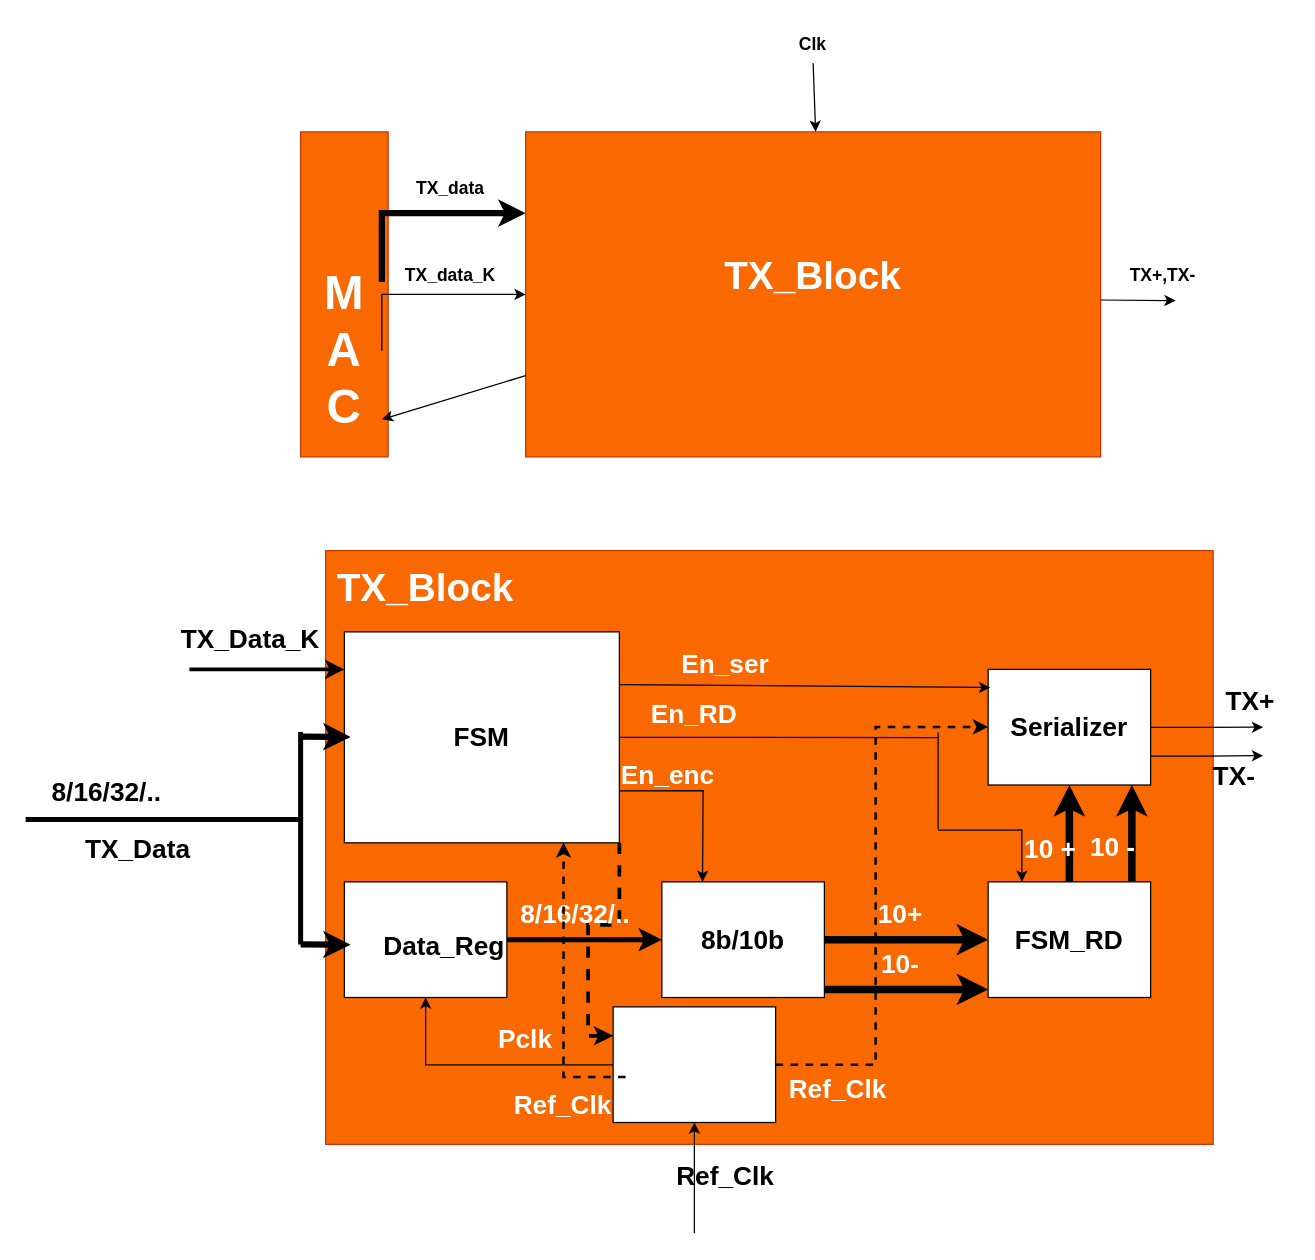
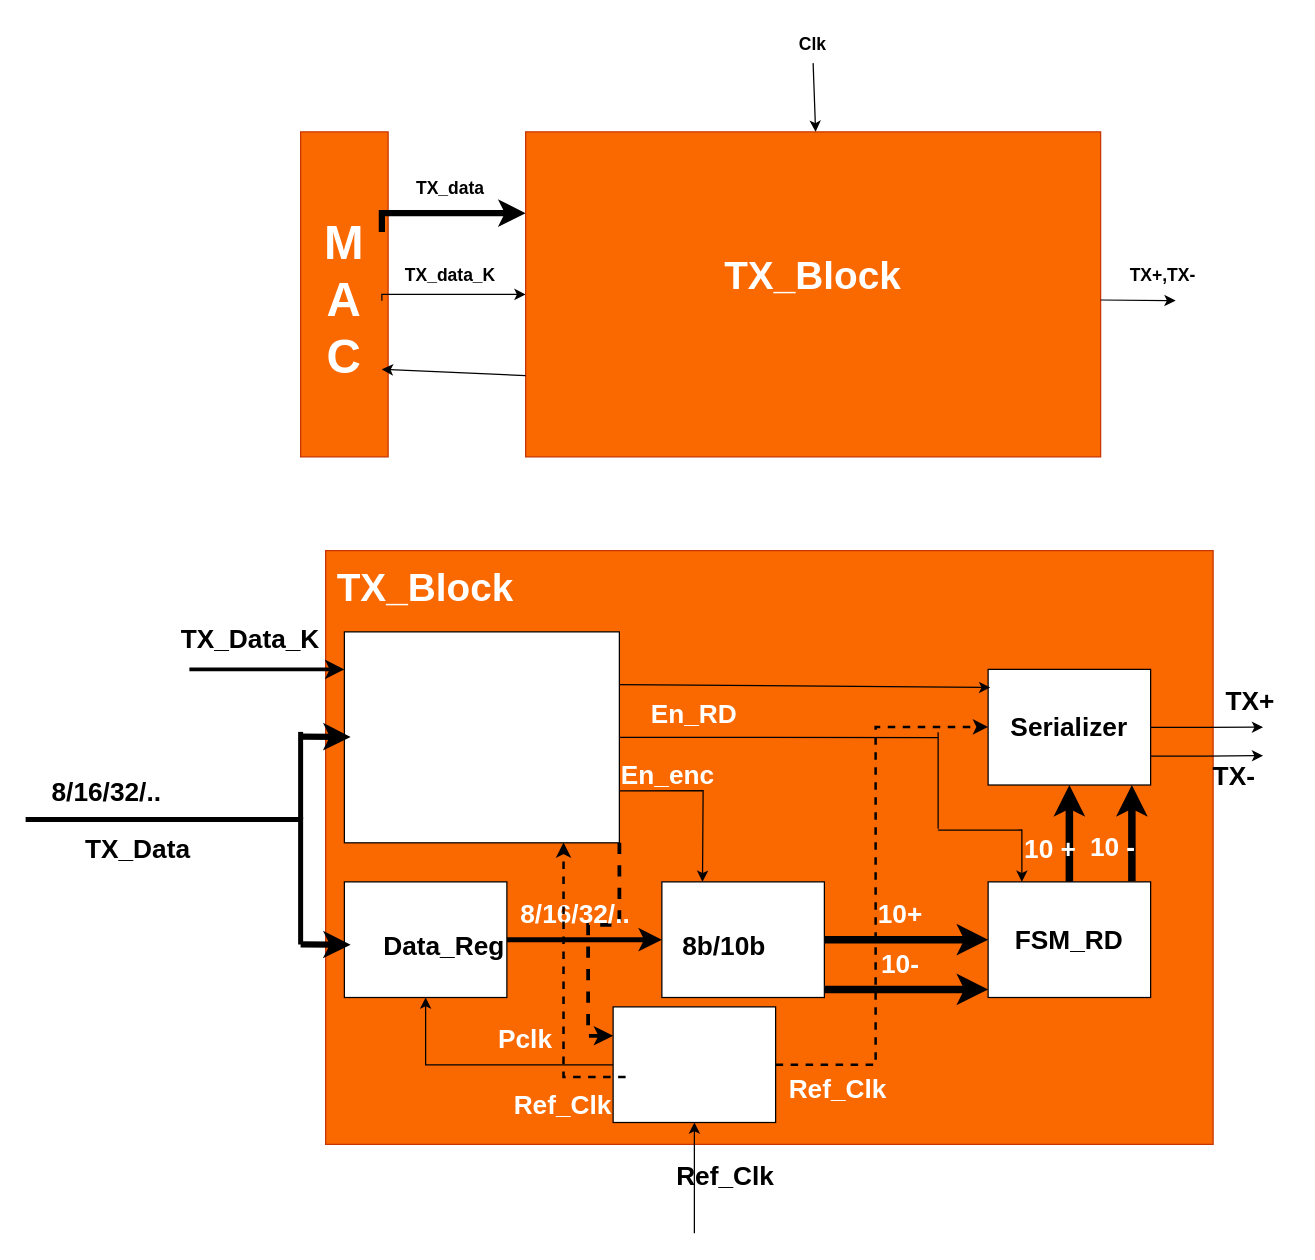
(344, 351) -> (344, 301)
(726, 663) -> none
(482, 737) -> none
(743, 940) -> (724, 946)
